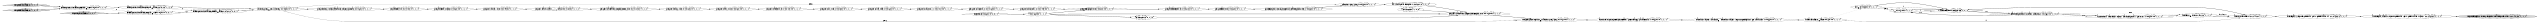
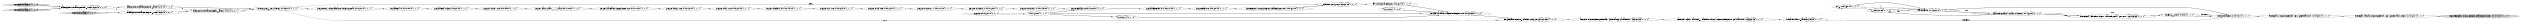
(1886, 8) -> (1865, 8)
(1097, 9) -> (1088, 9)
(1986, 20) -> (1966, 20)
